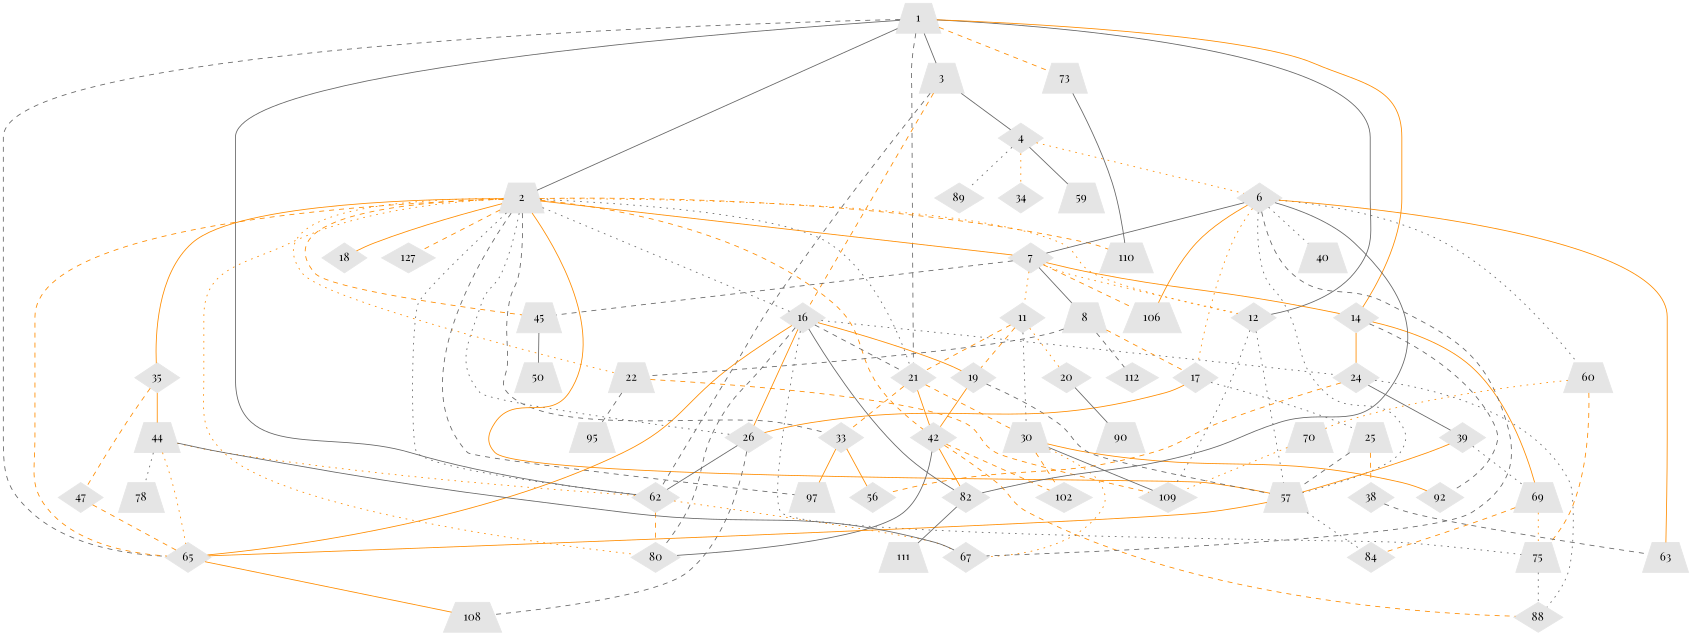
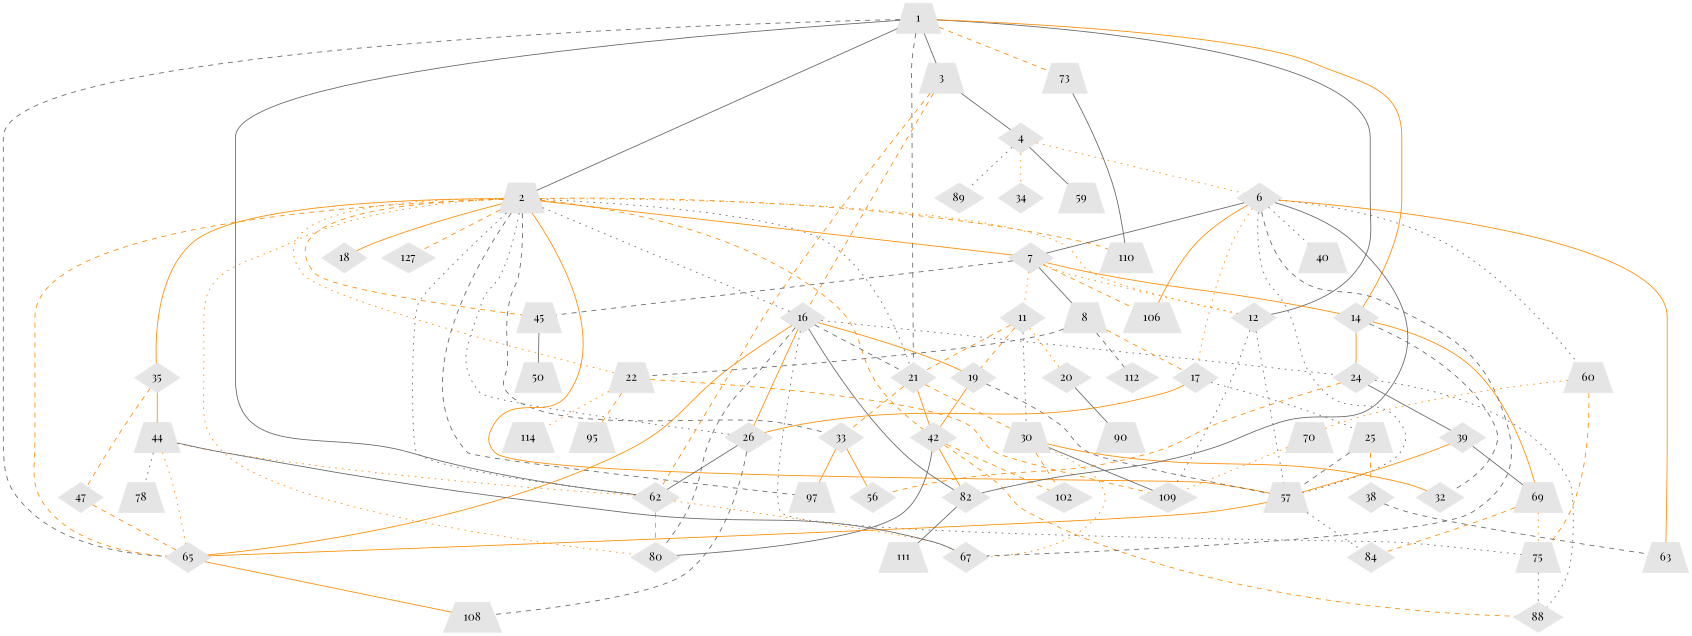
(800, 264) -> (800, 264)
(612, 408) -> (612, 408)
none -> (528, 438)
(1498, 466) -> (1498, 466)
(1440, 498) -> (1440, 498)
